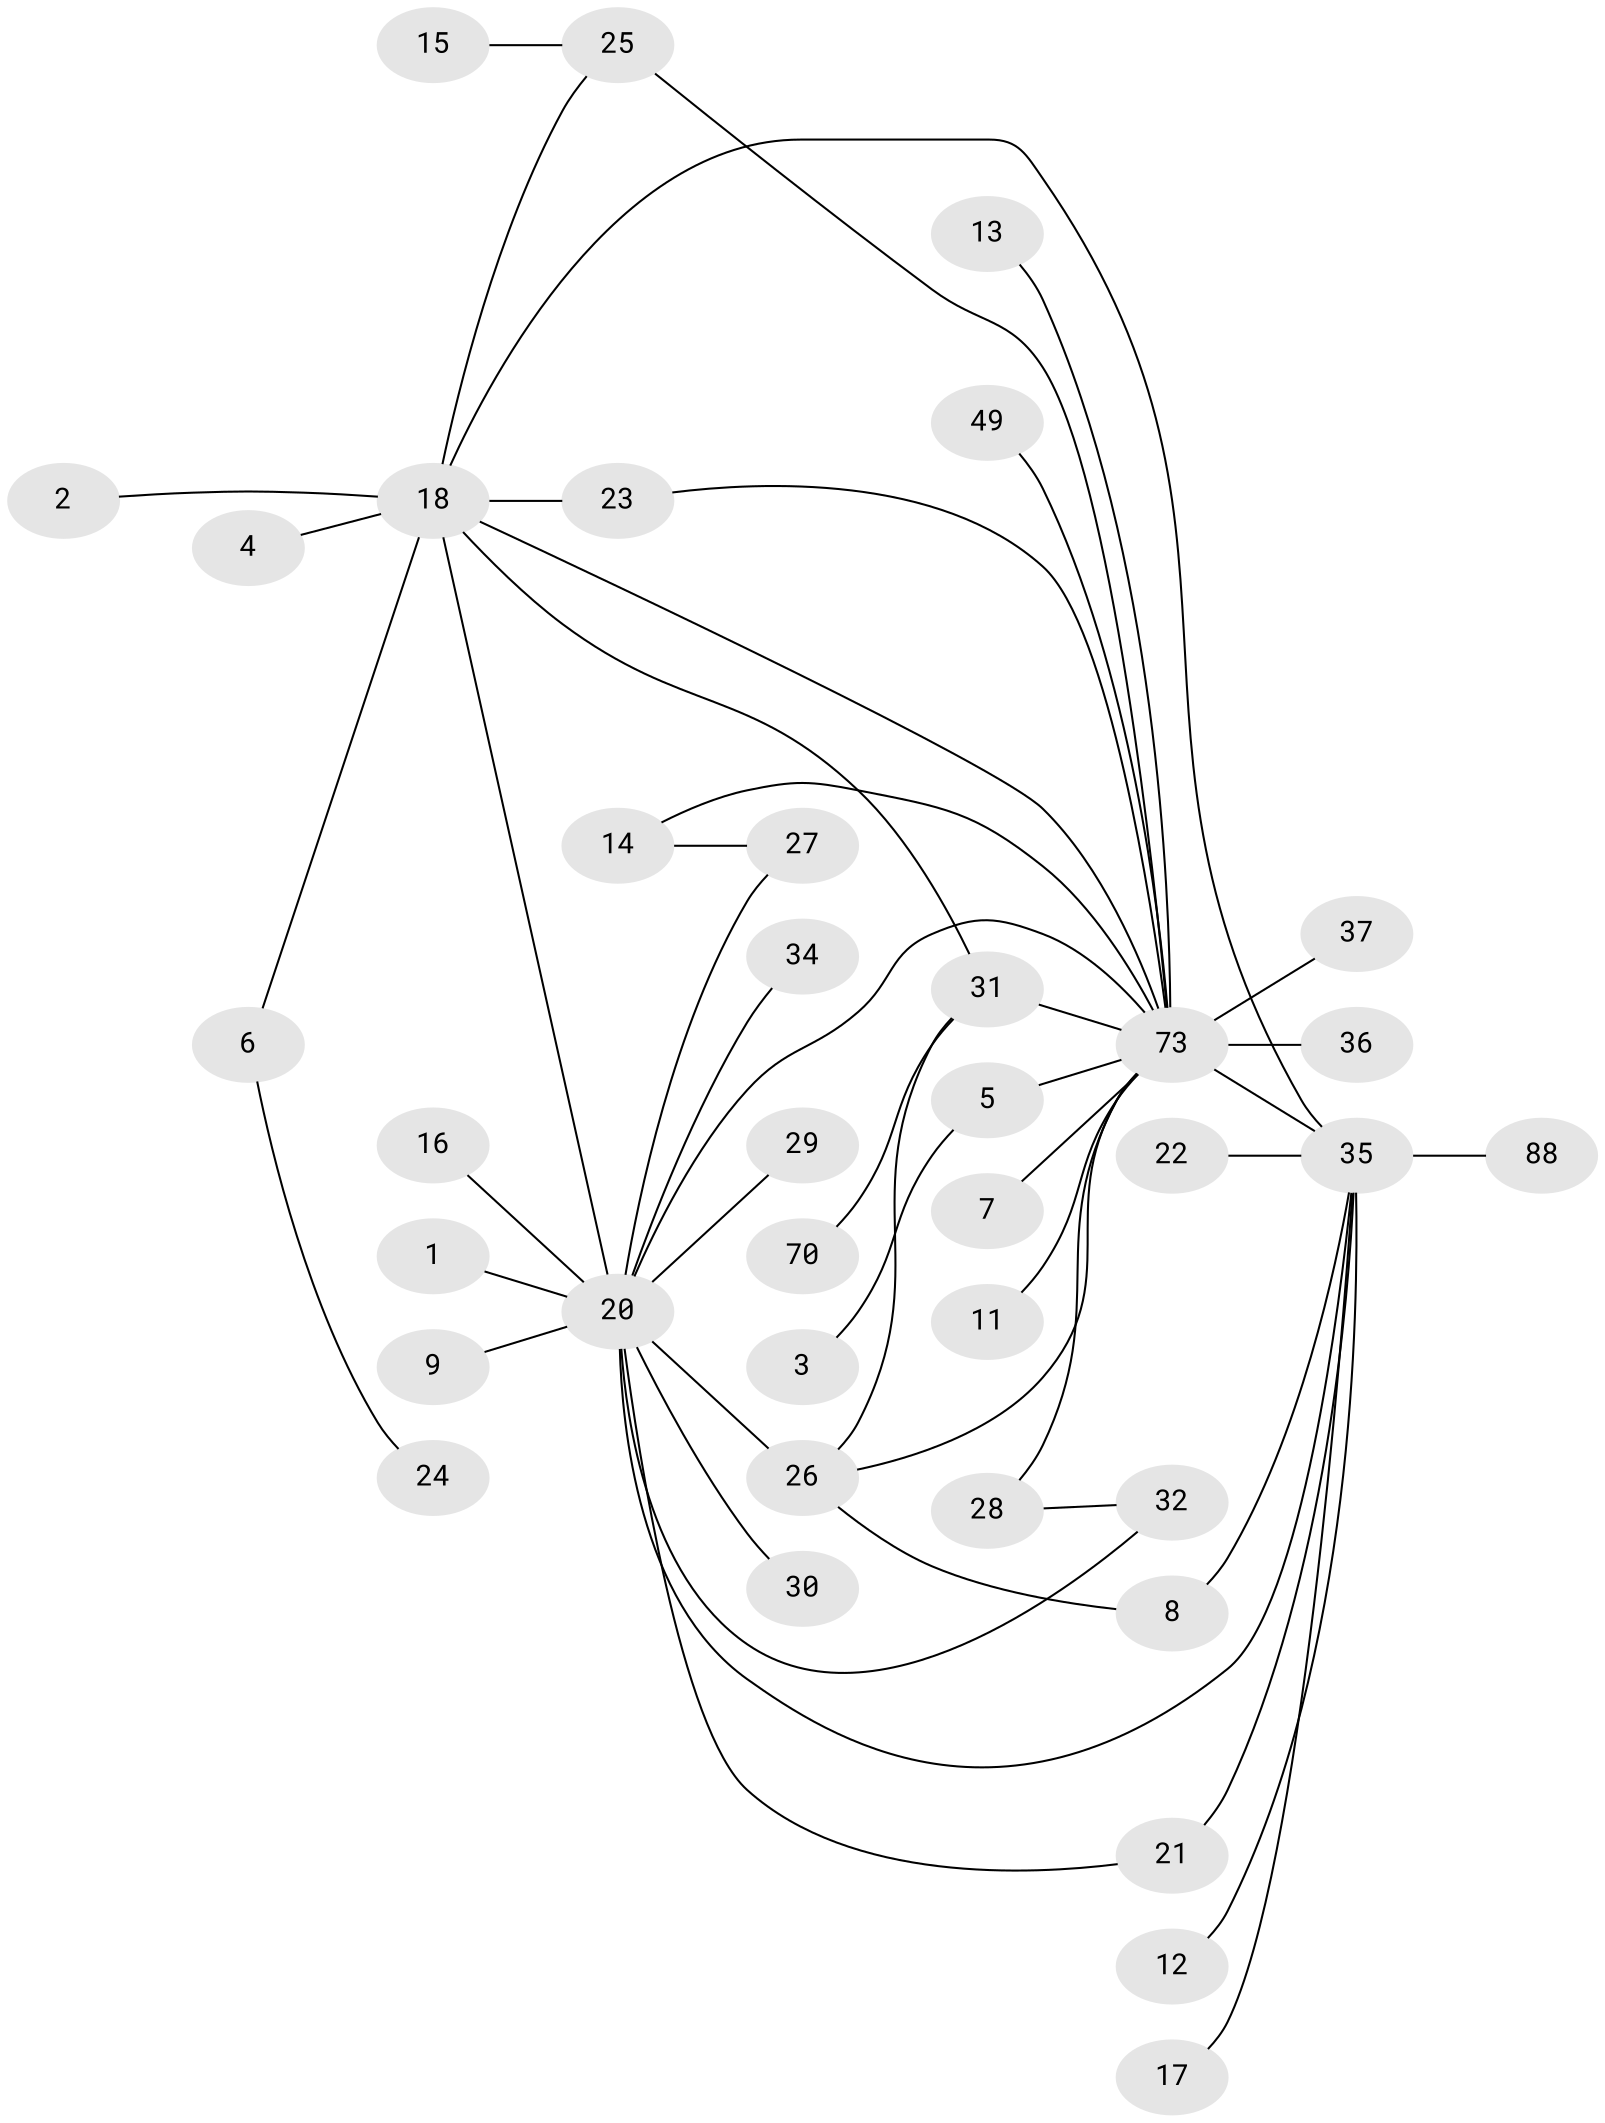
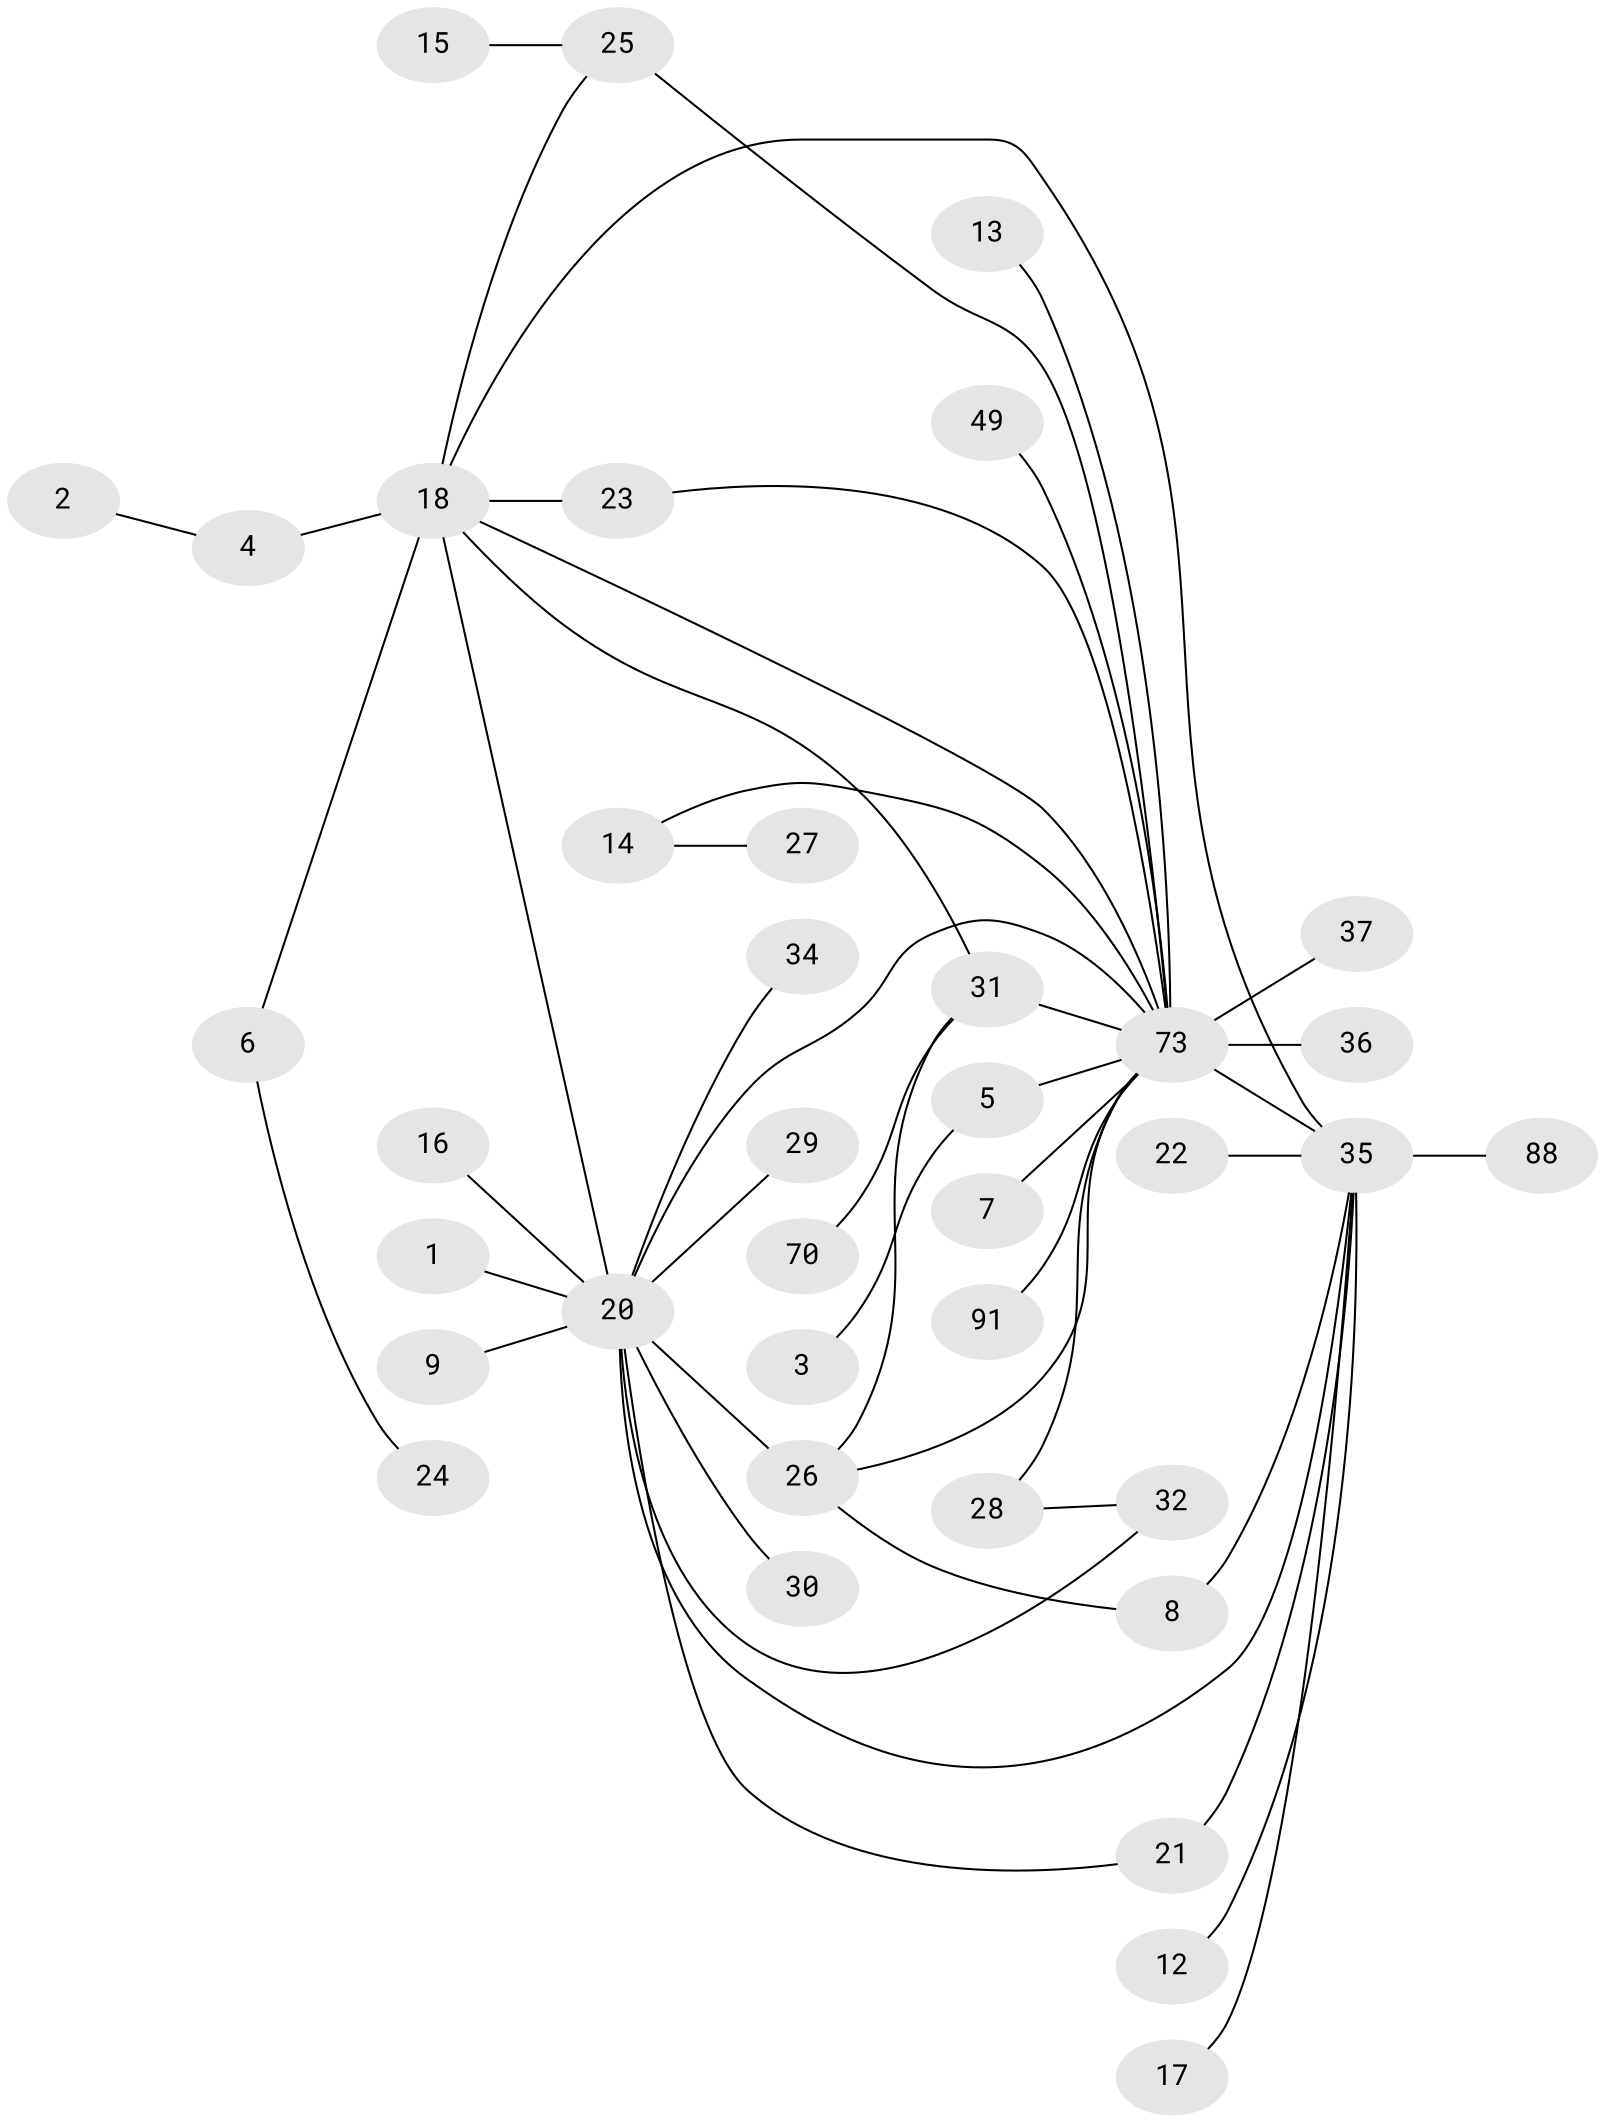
(248, 491) -> (156, 525)
(676, 1067) -> none
(987, 1322) -> (987, 1322)
